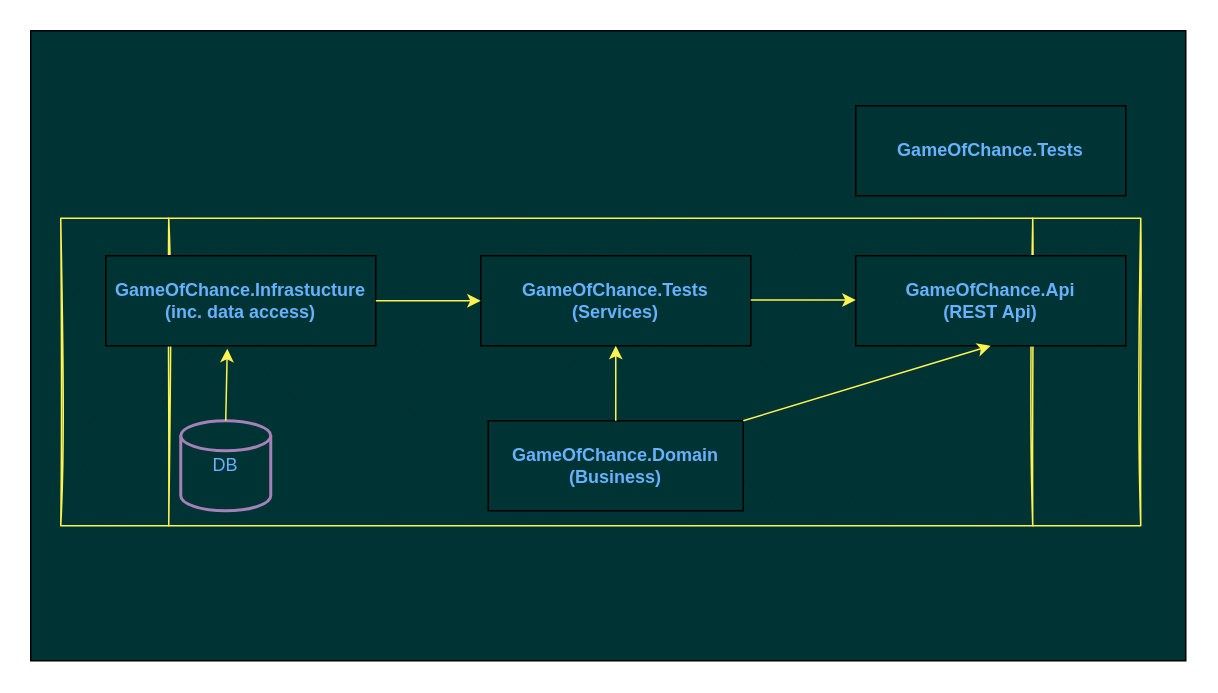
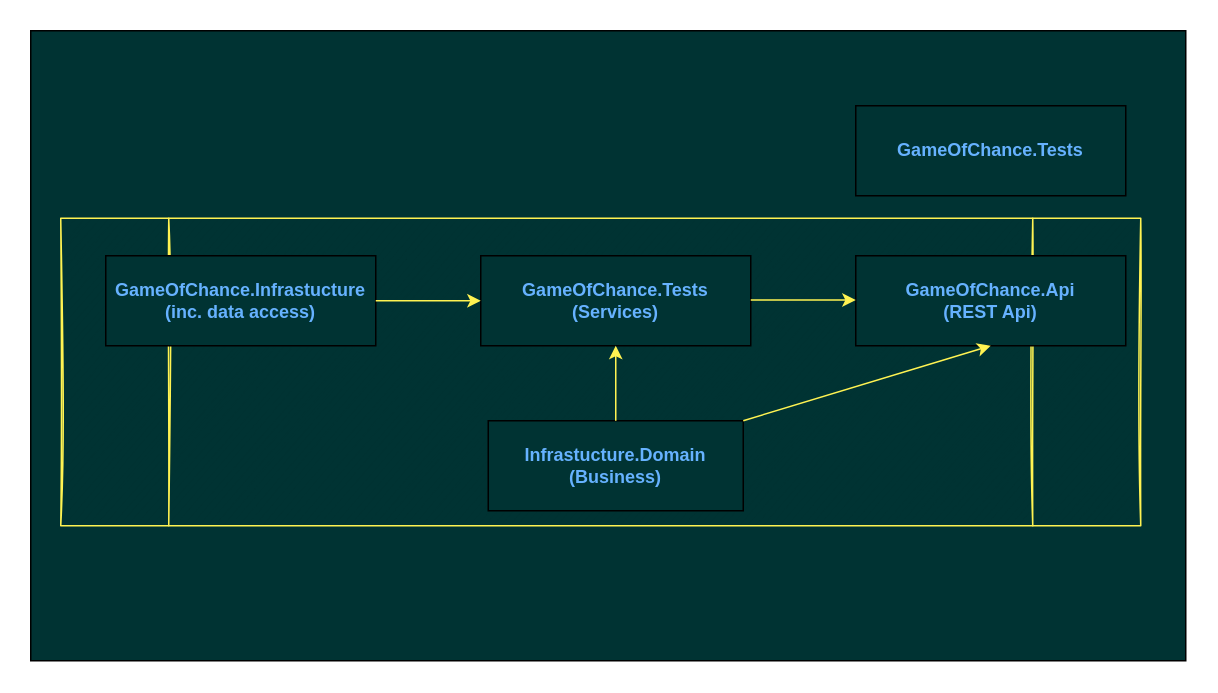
(226, 390) -> none
(226, 466) -> none
(616, 466) -> (616, 466)
